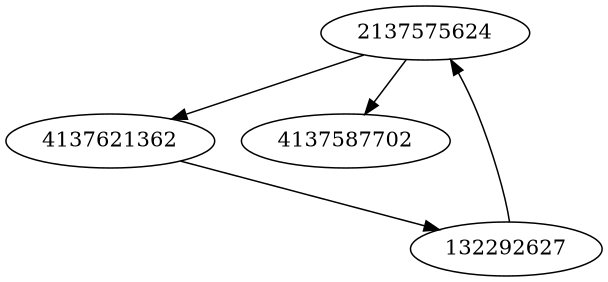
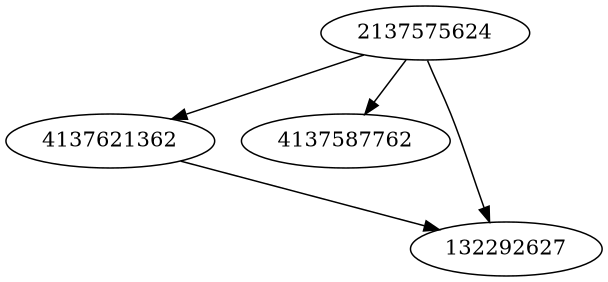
(346, 141) -> (346, 141)
(489, 146) -> (458, 133)
